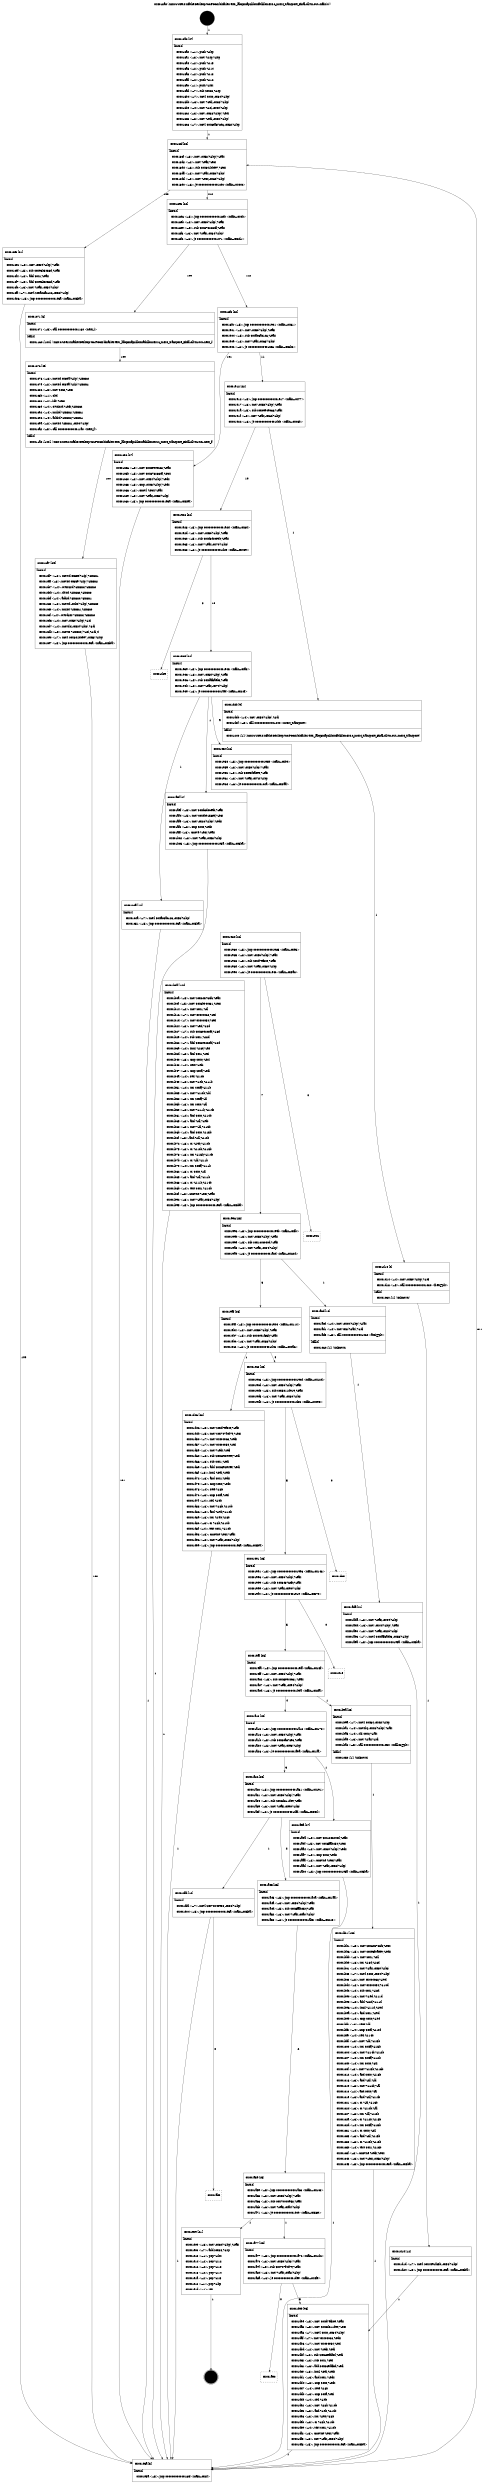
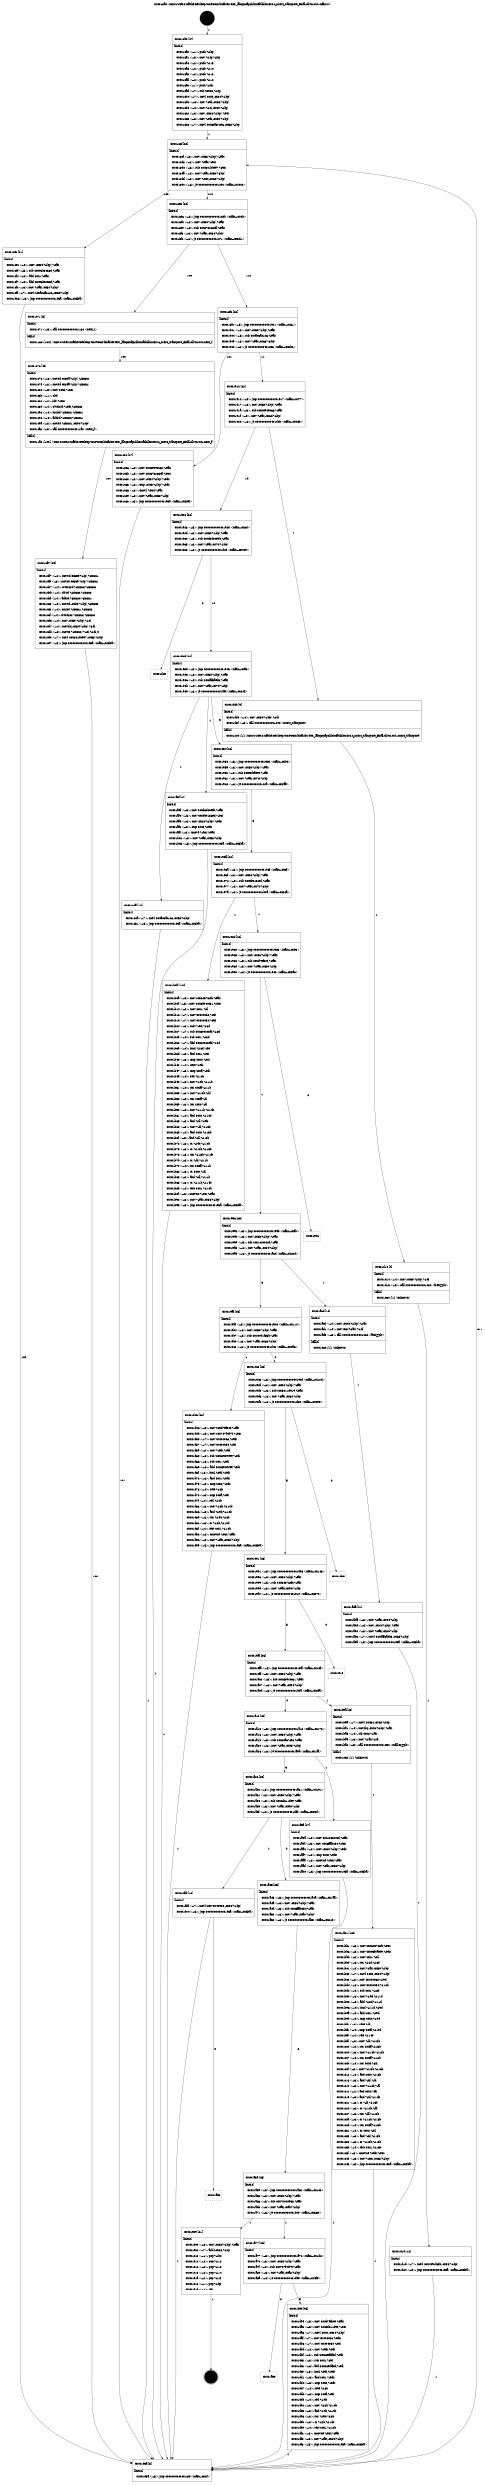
none -> (251, 875)
(394, 2302) -> (393, 2449)
